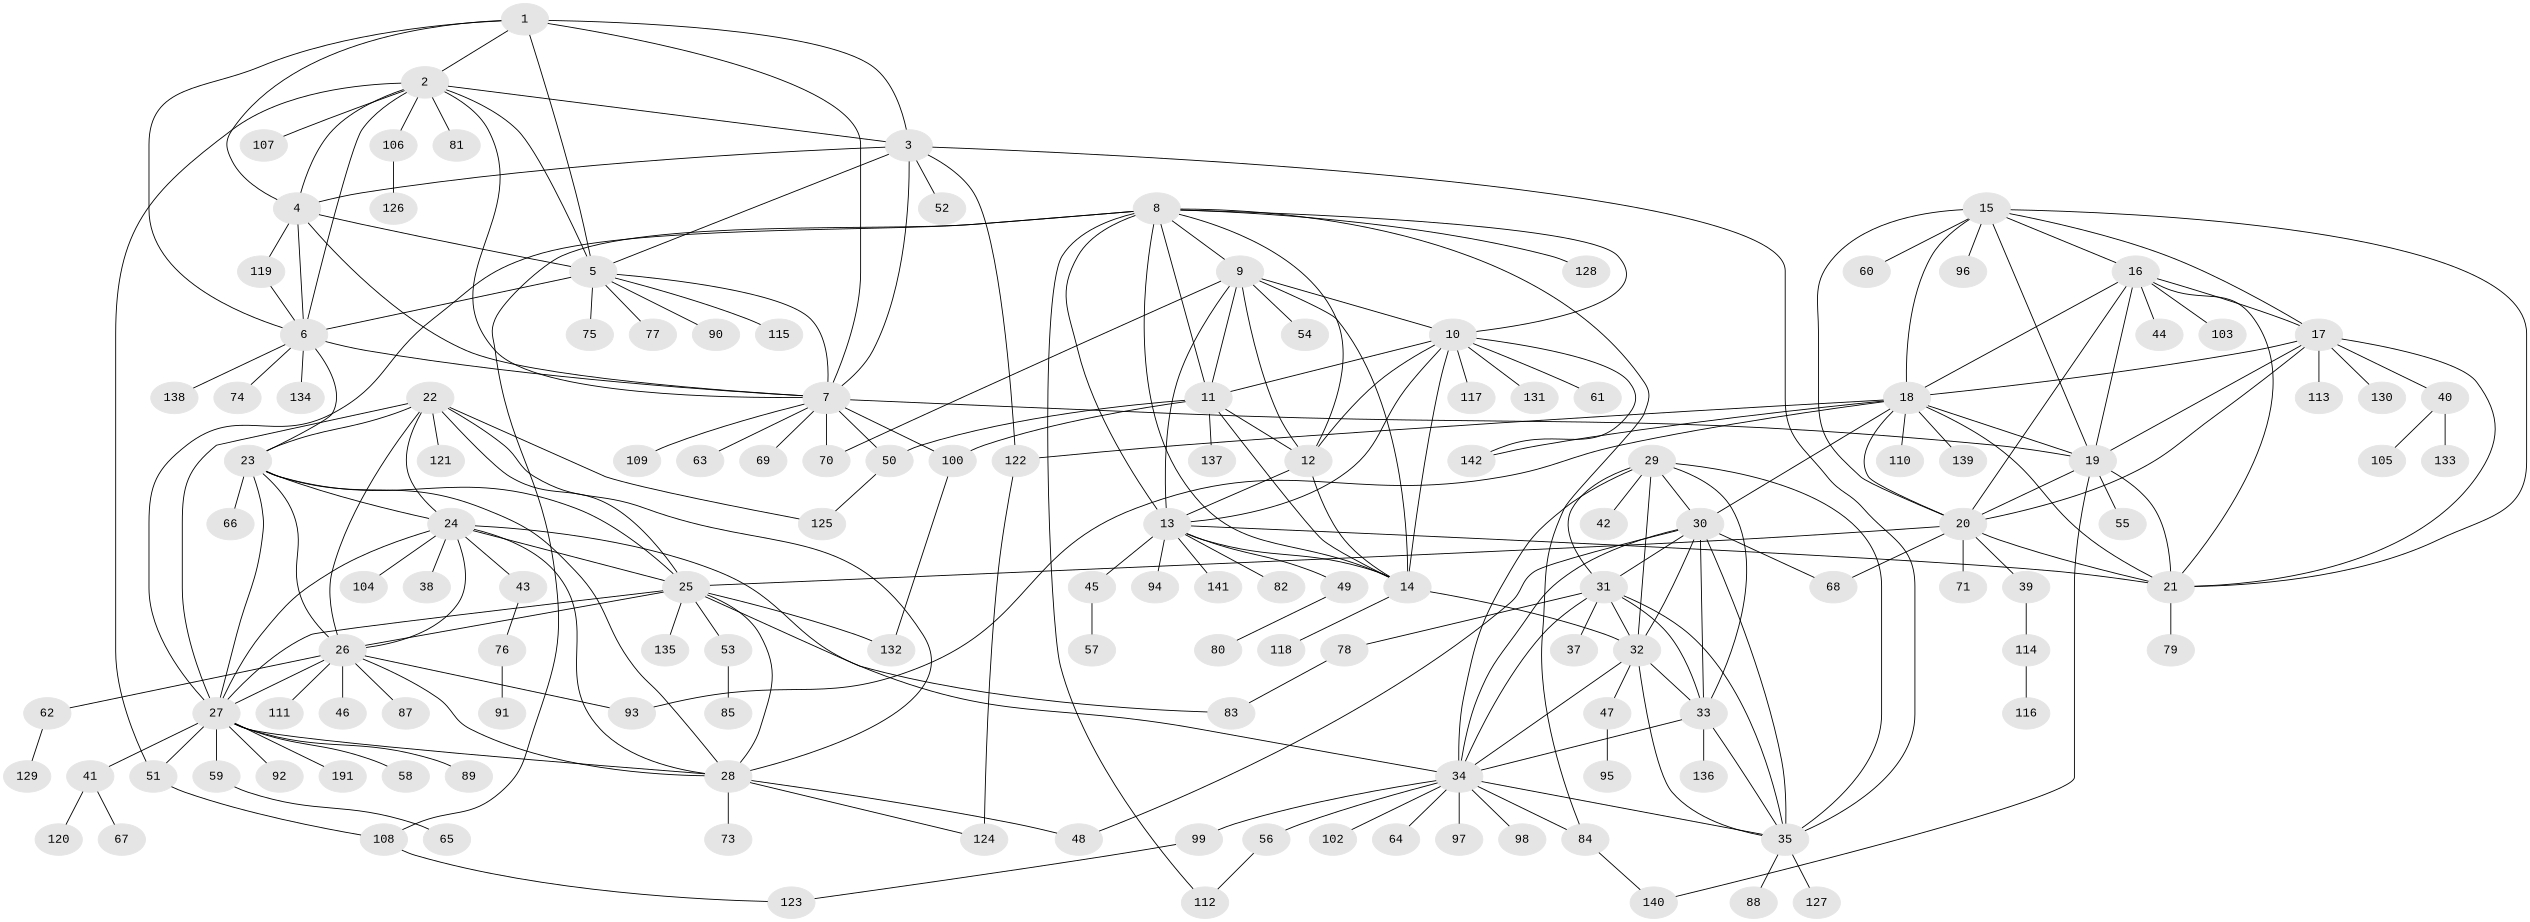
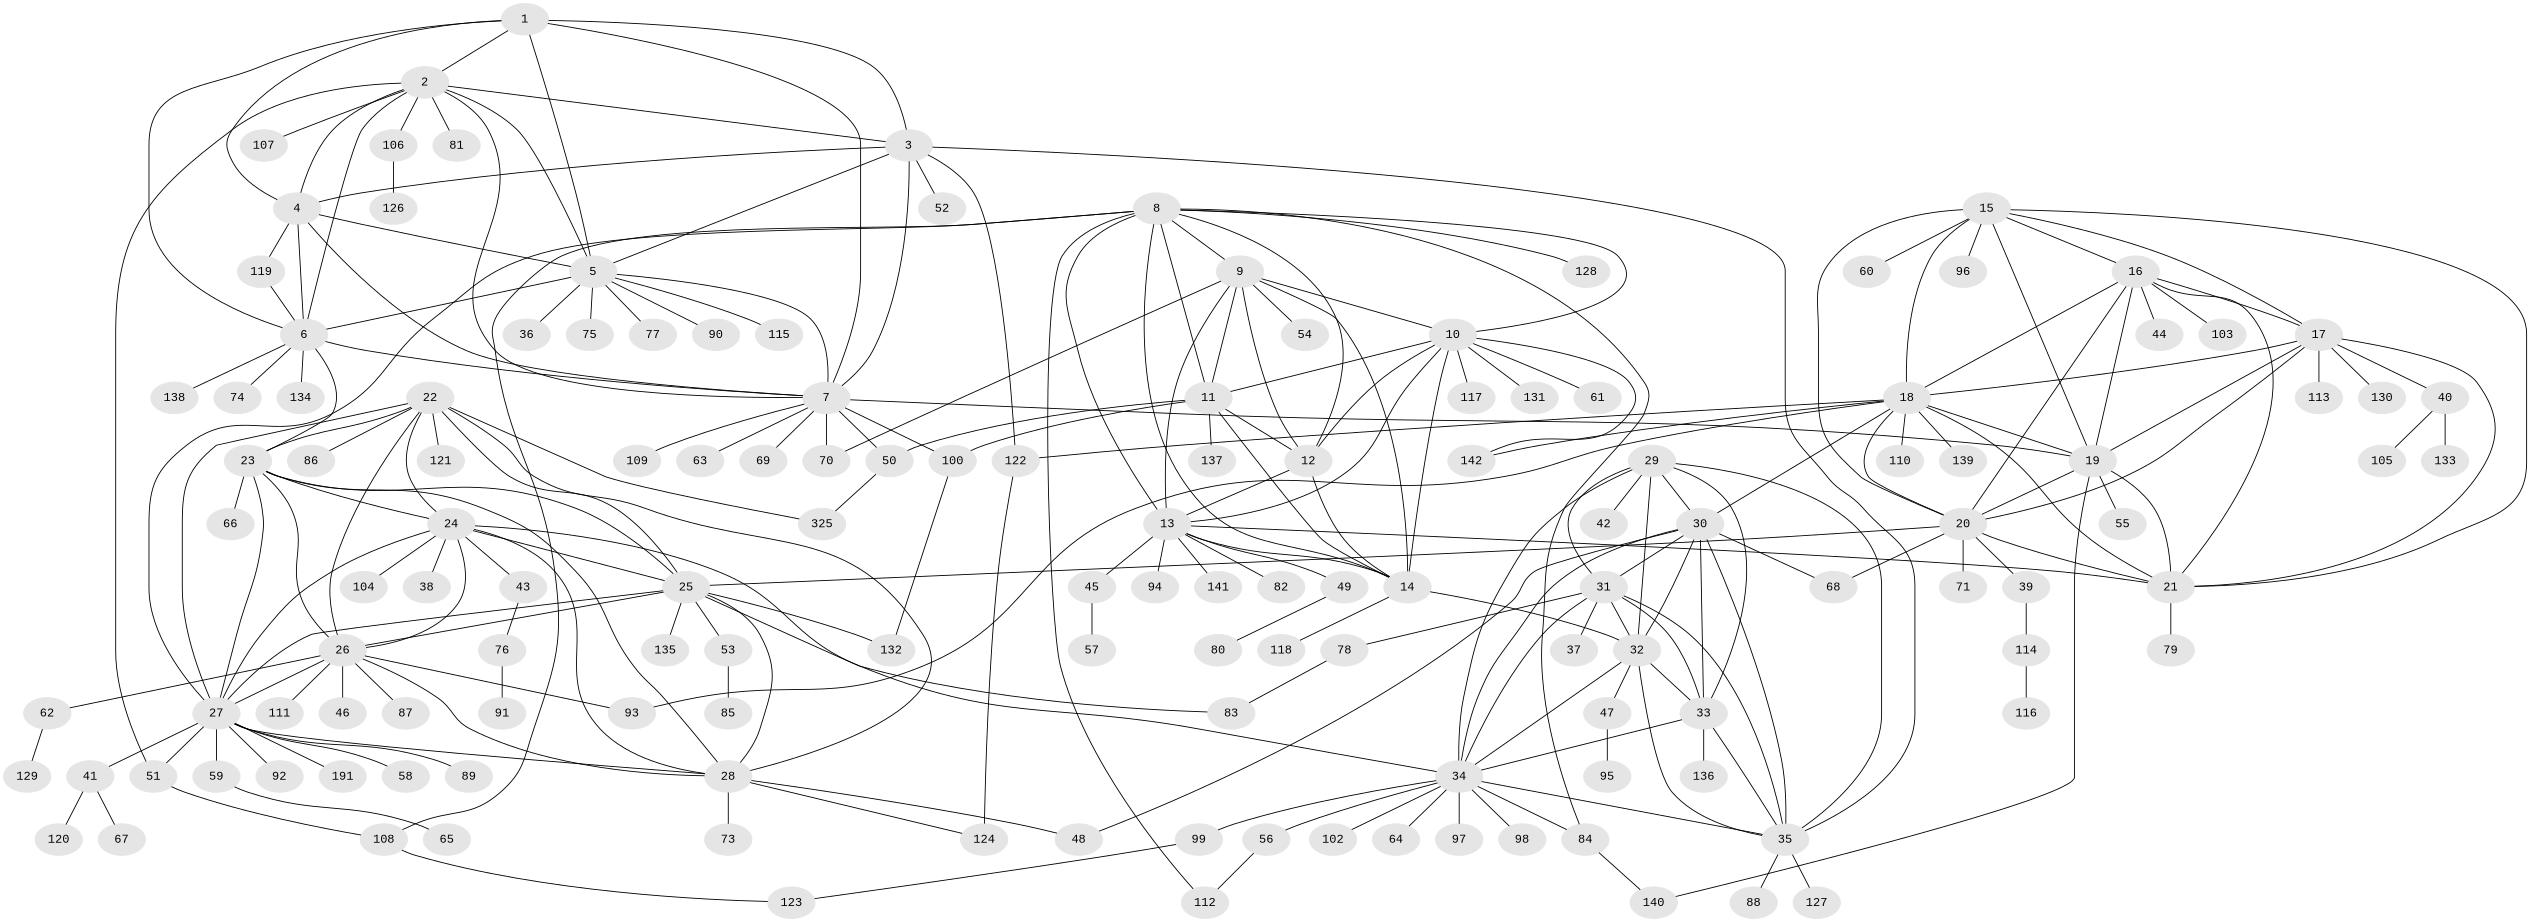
none -> (527, 335)
none -> (311, 461)
(822, 524) -> (822, 524)
